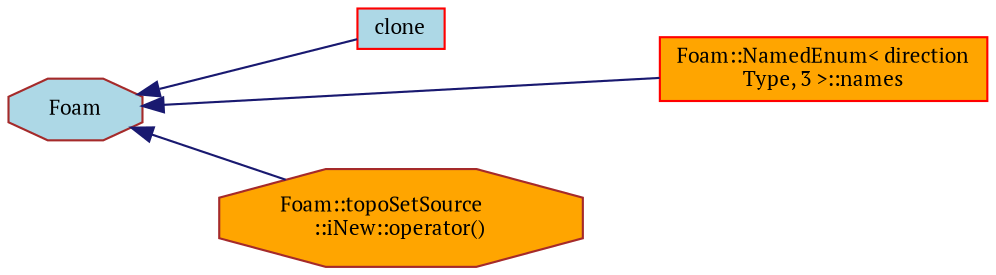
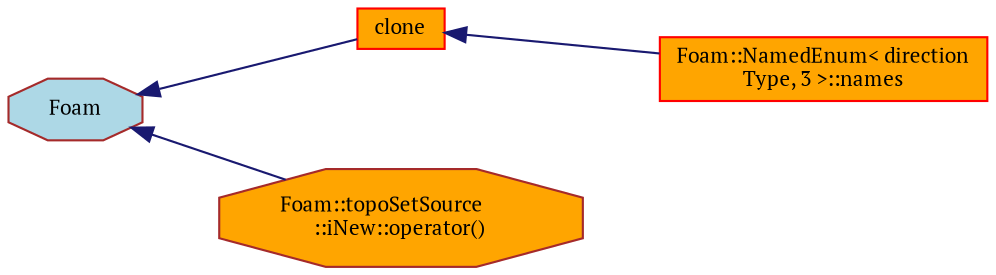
(401, 29) -> (401, 29)
(412, 91) -> (563, 44)
